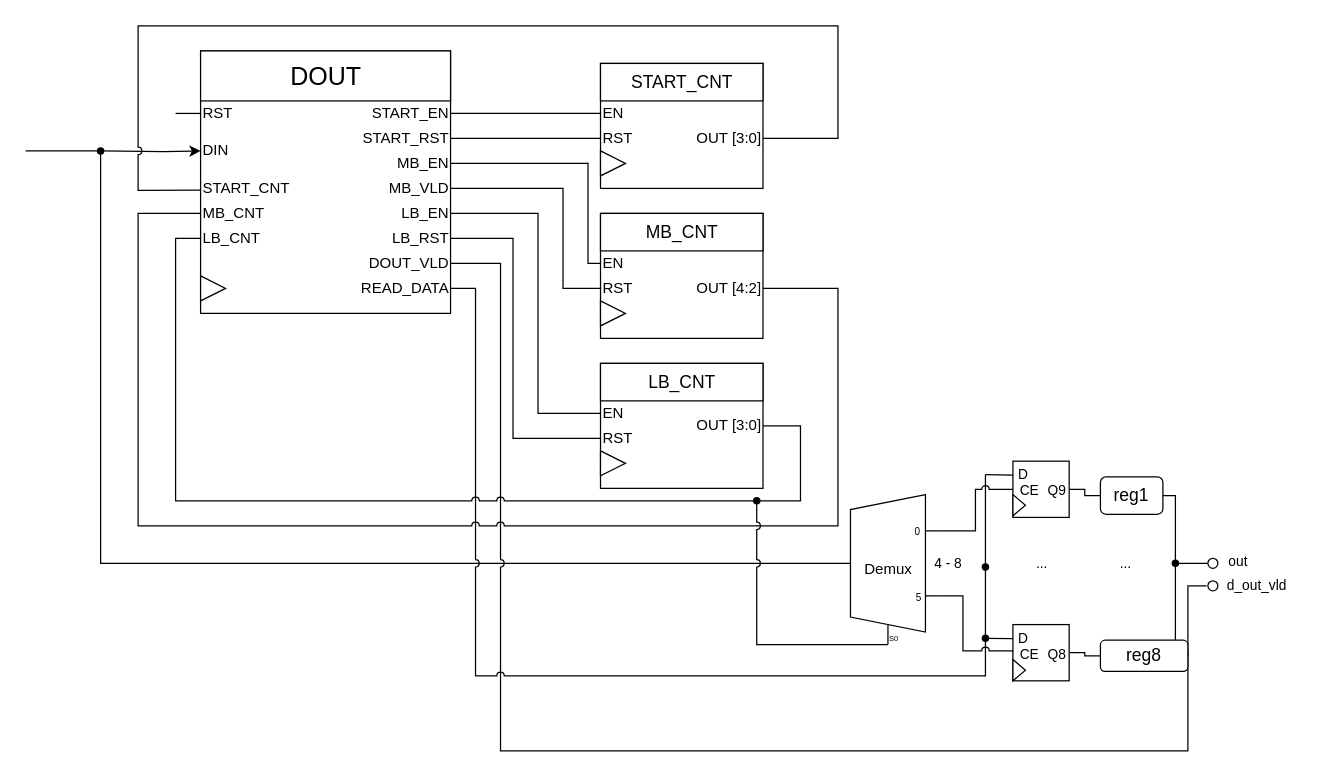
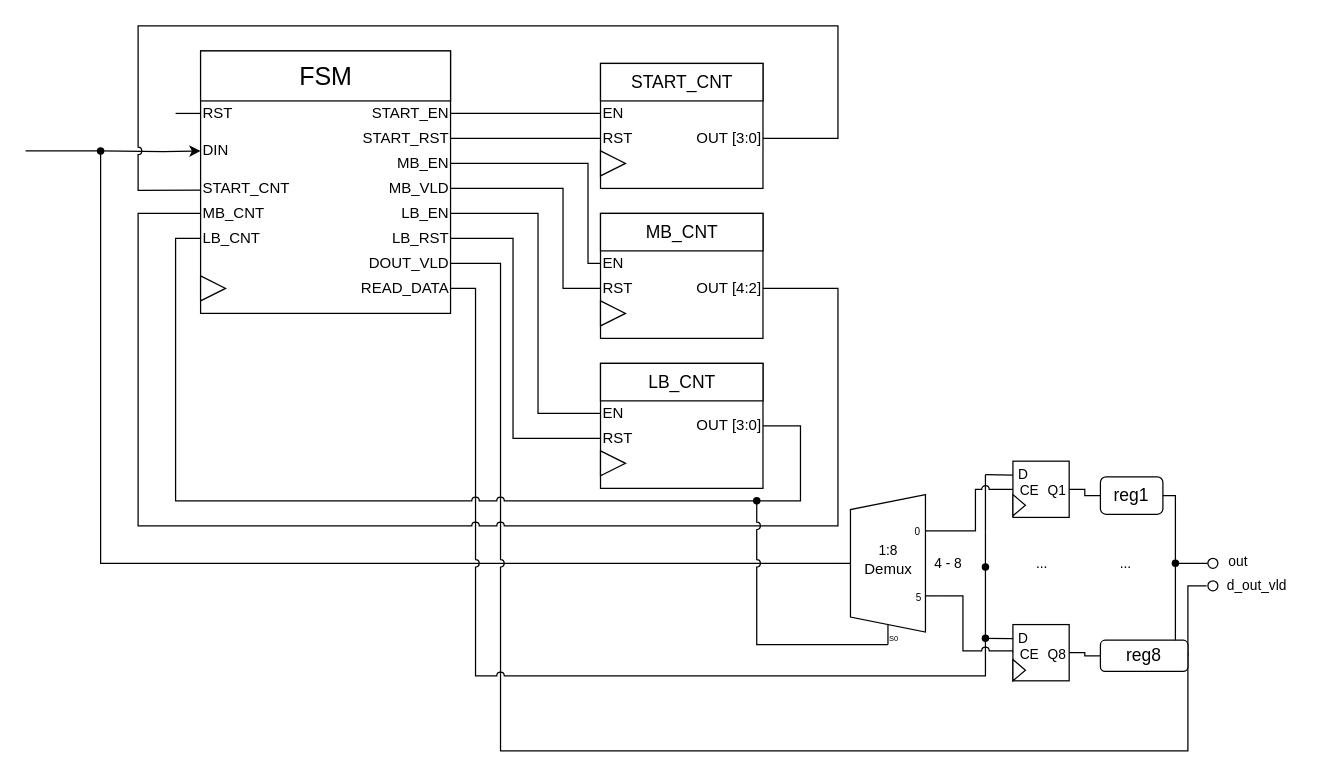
(326, 76) -> (326, 76)
(1058, 491) -> (1058, 491)
none -> (888, 551)
